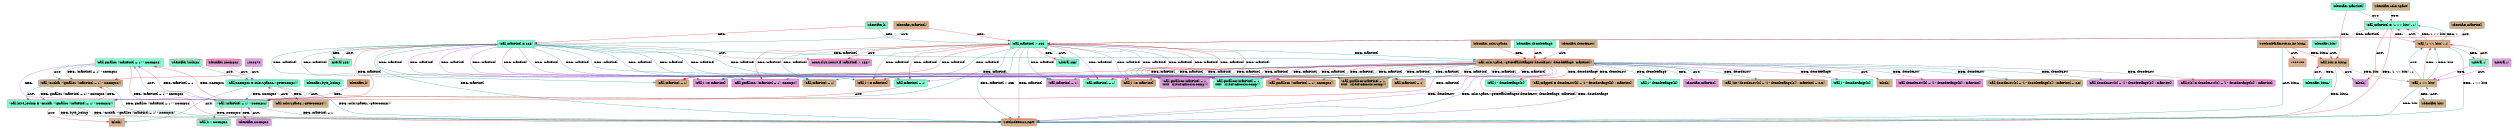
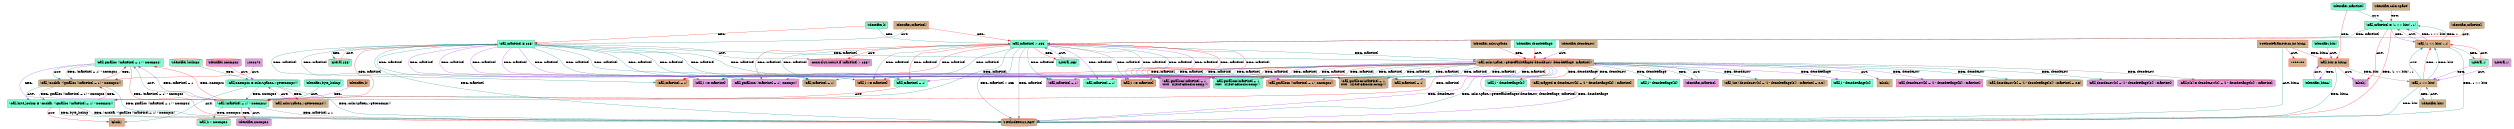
(231, 72) -> (231, 72)
(370, 72) -> (370, 72)
none -> (114, 75)
